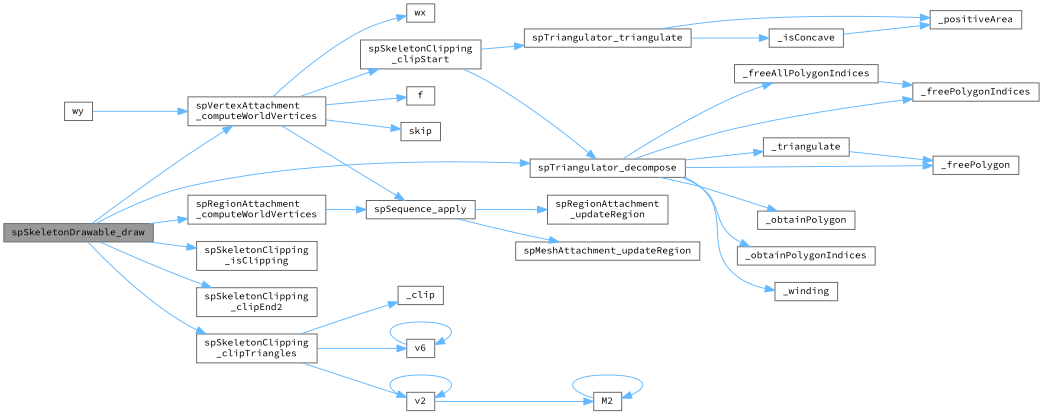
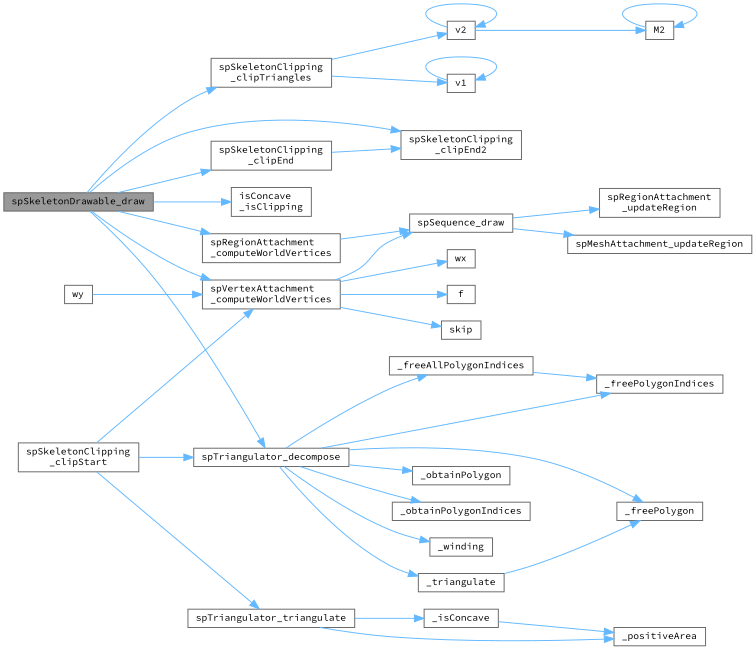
(334, 84) -> (171, 379)
none -> (271, 156)
(421, 210) -> (461, 223)
(257, 256) -> (271, 202)
(421, 295) -> none
(421, 348) -> (461, 83)
